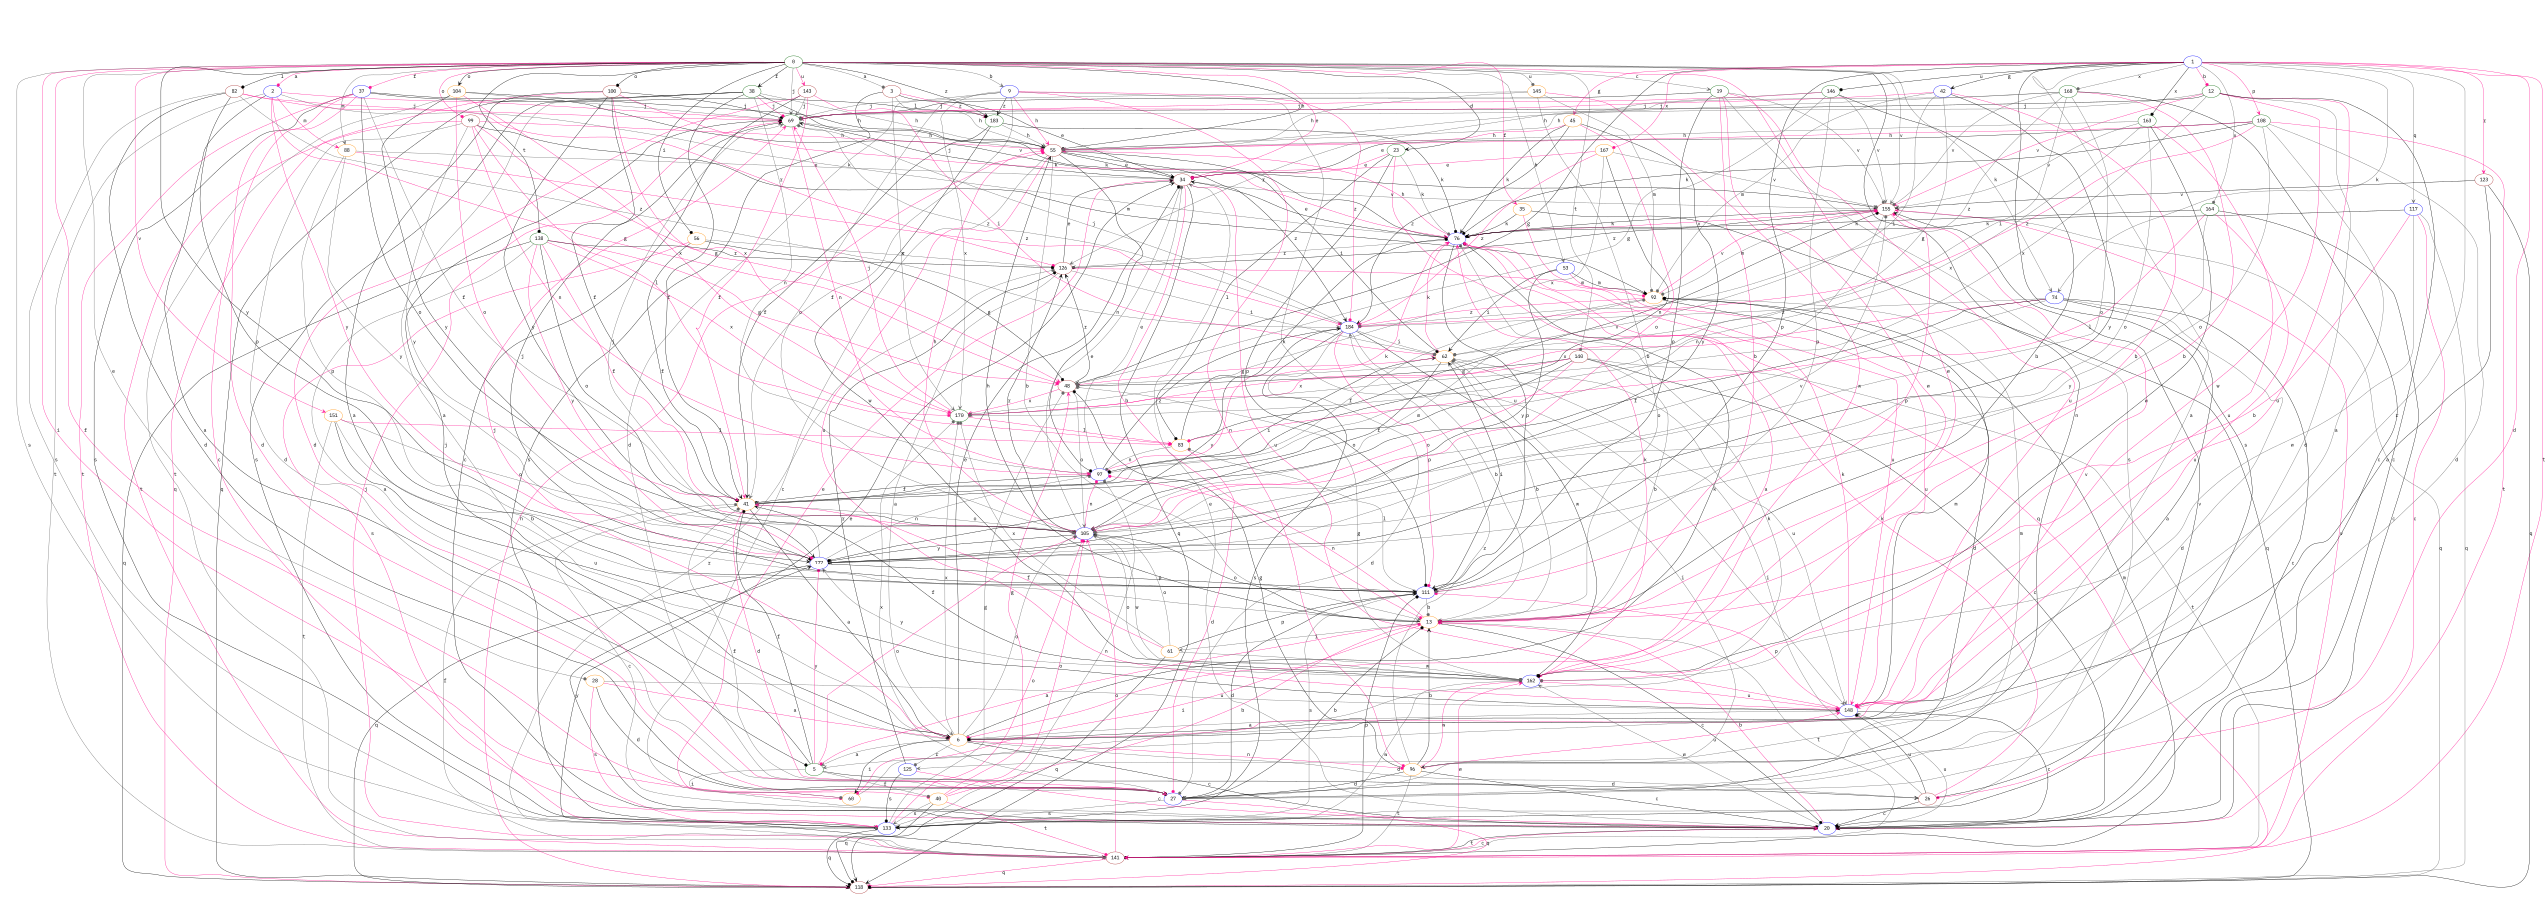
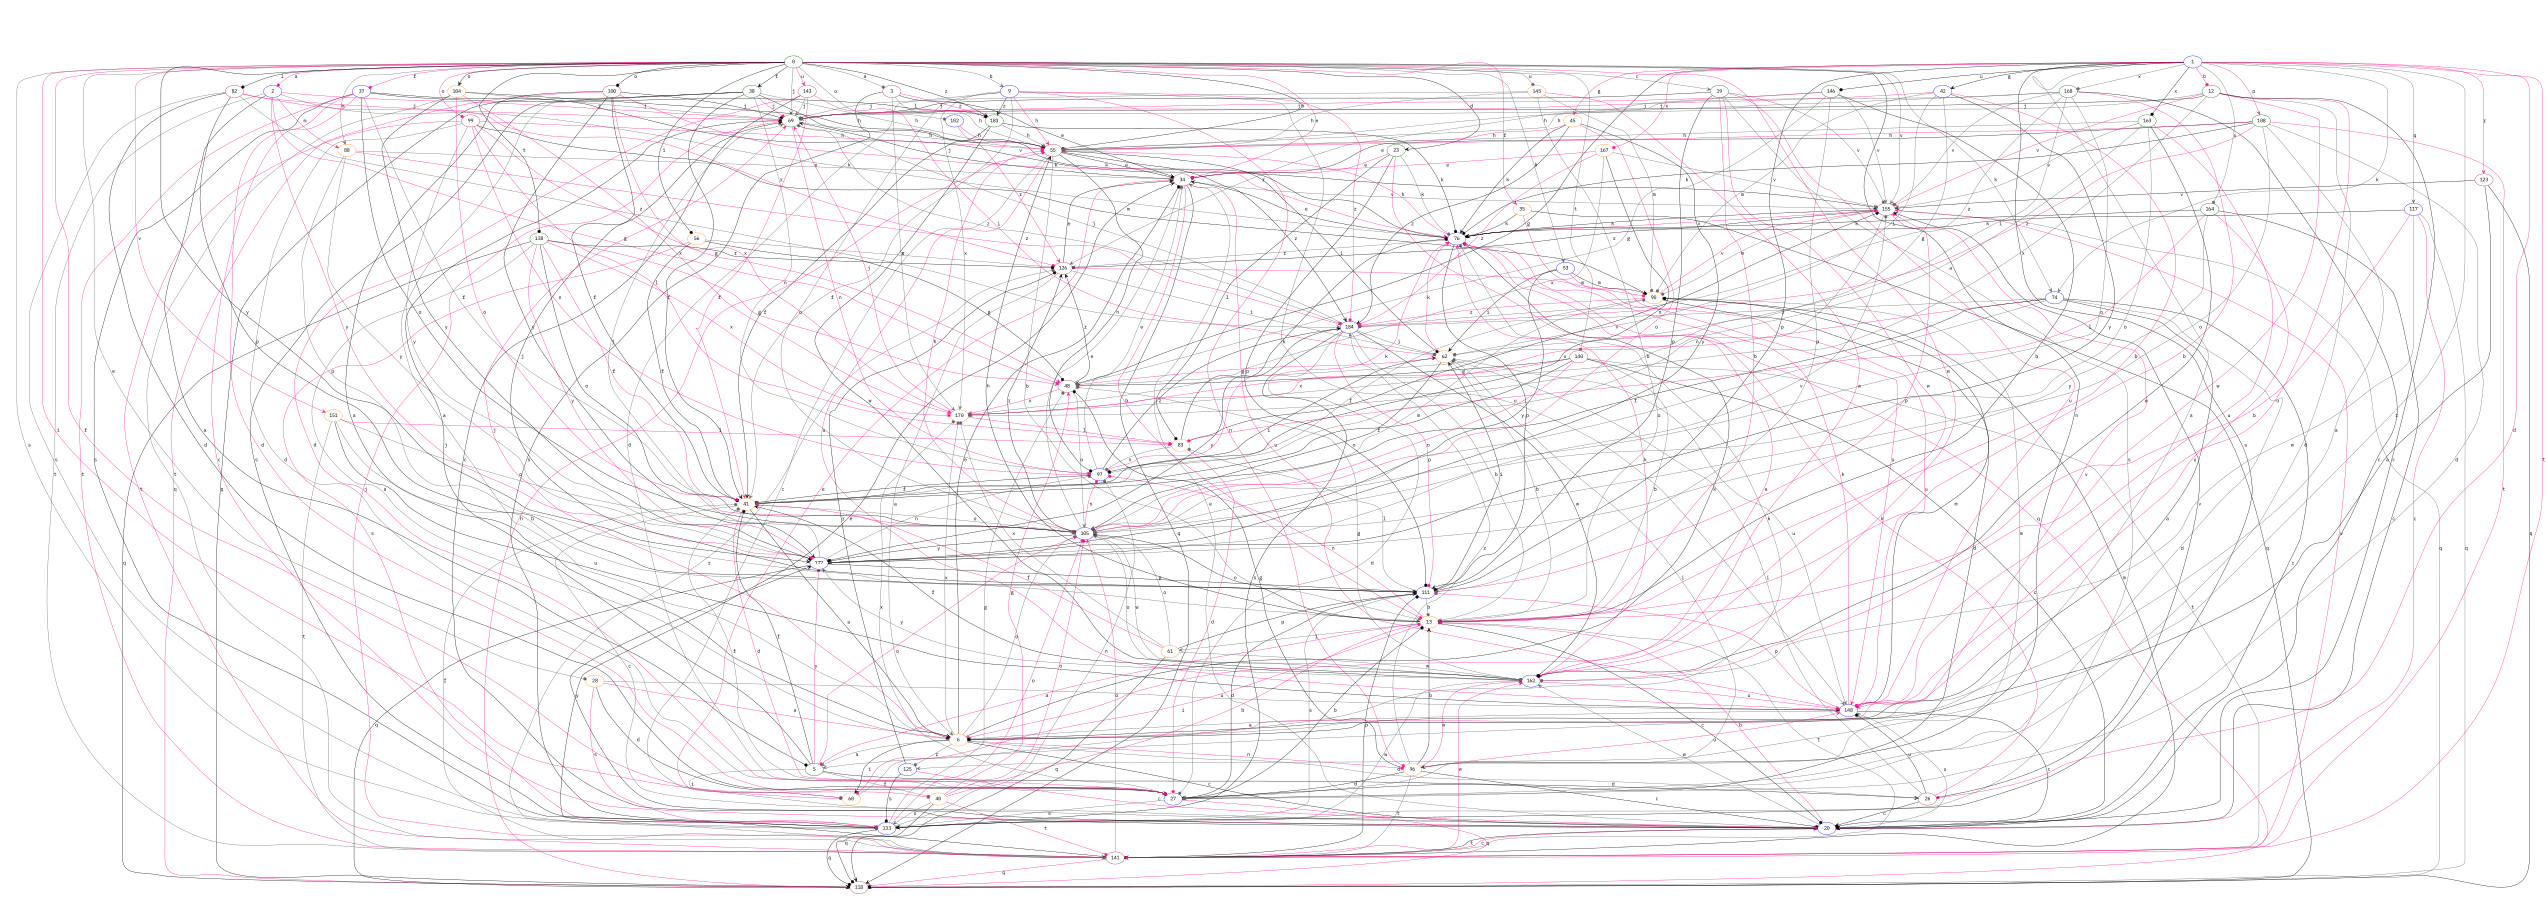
none -> (955, 121)
(1951, 268) -> (1951, 268)
(1654, 298) -> (1654, 298)
(959, 416) -> (959, 416)
